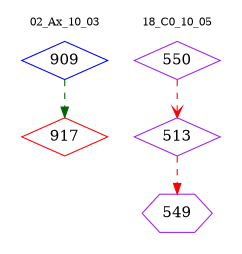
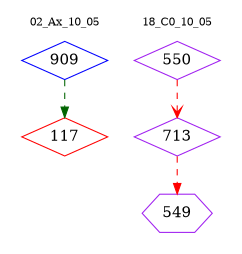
(65, 23) -> (65, 23)
(65, 137) -> (65, 137)
(177, 137) -> (177, 137)
